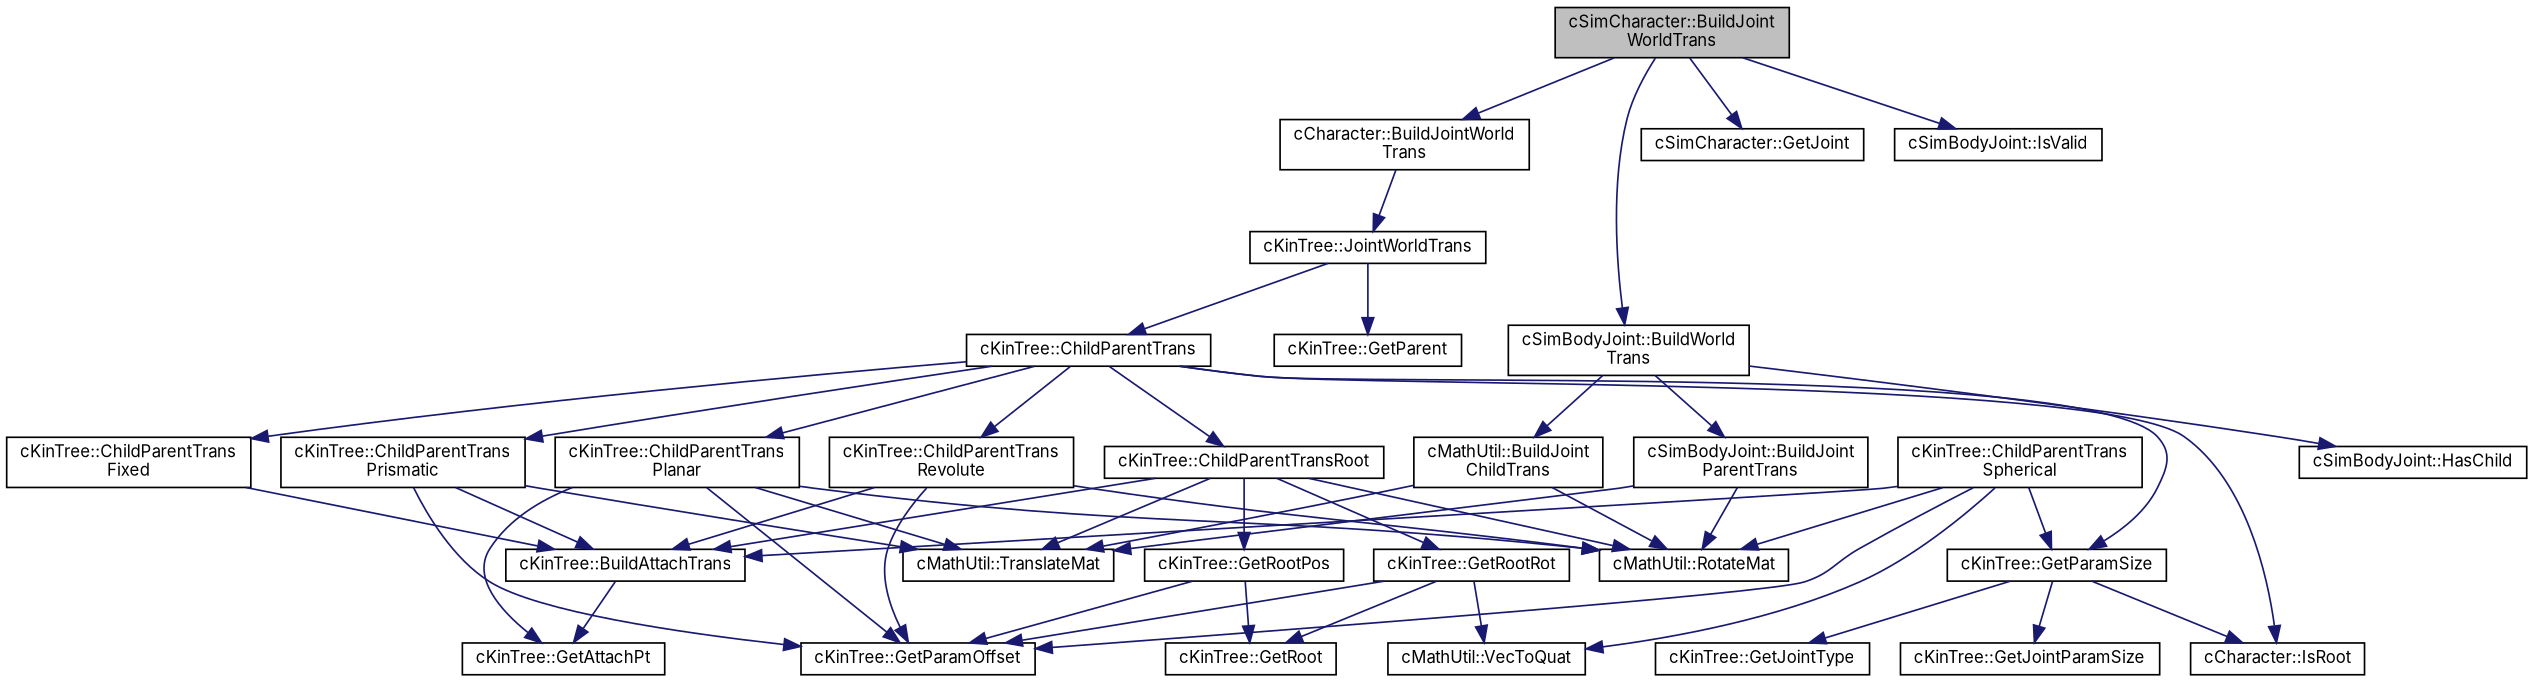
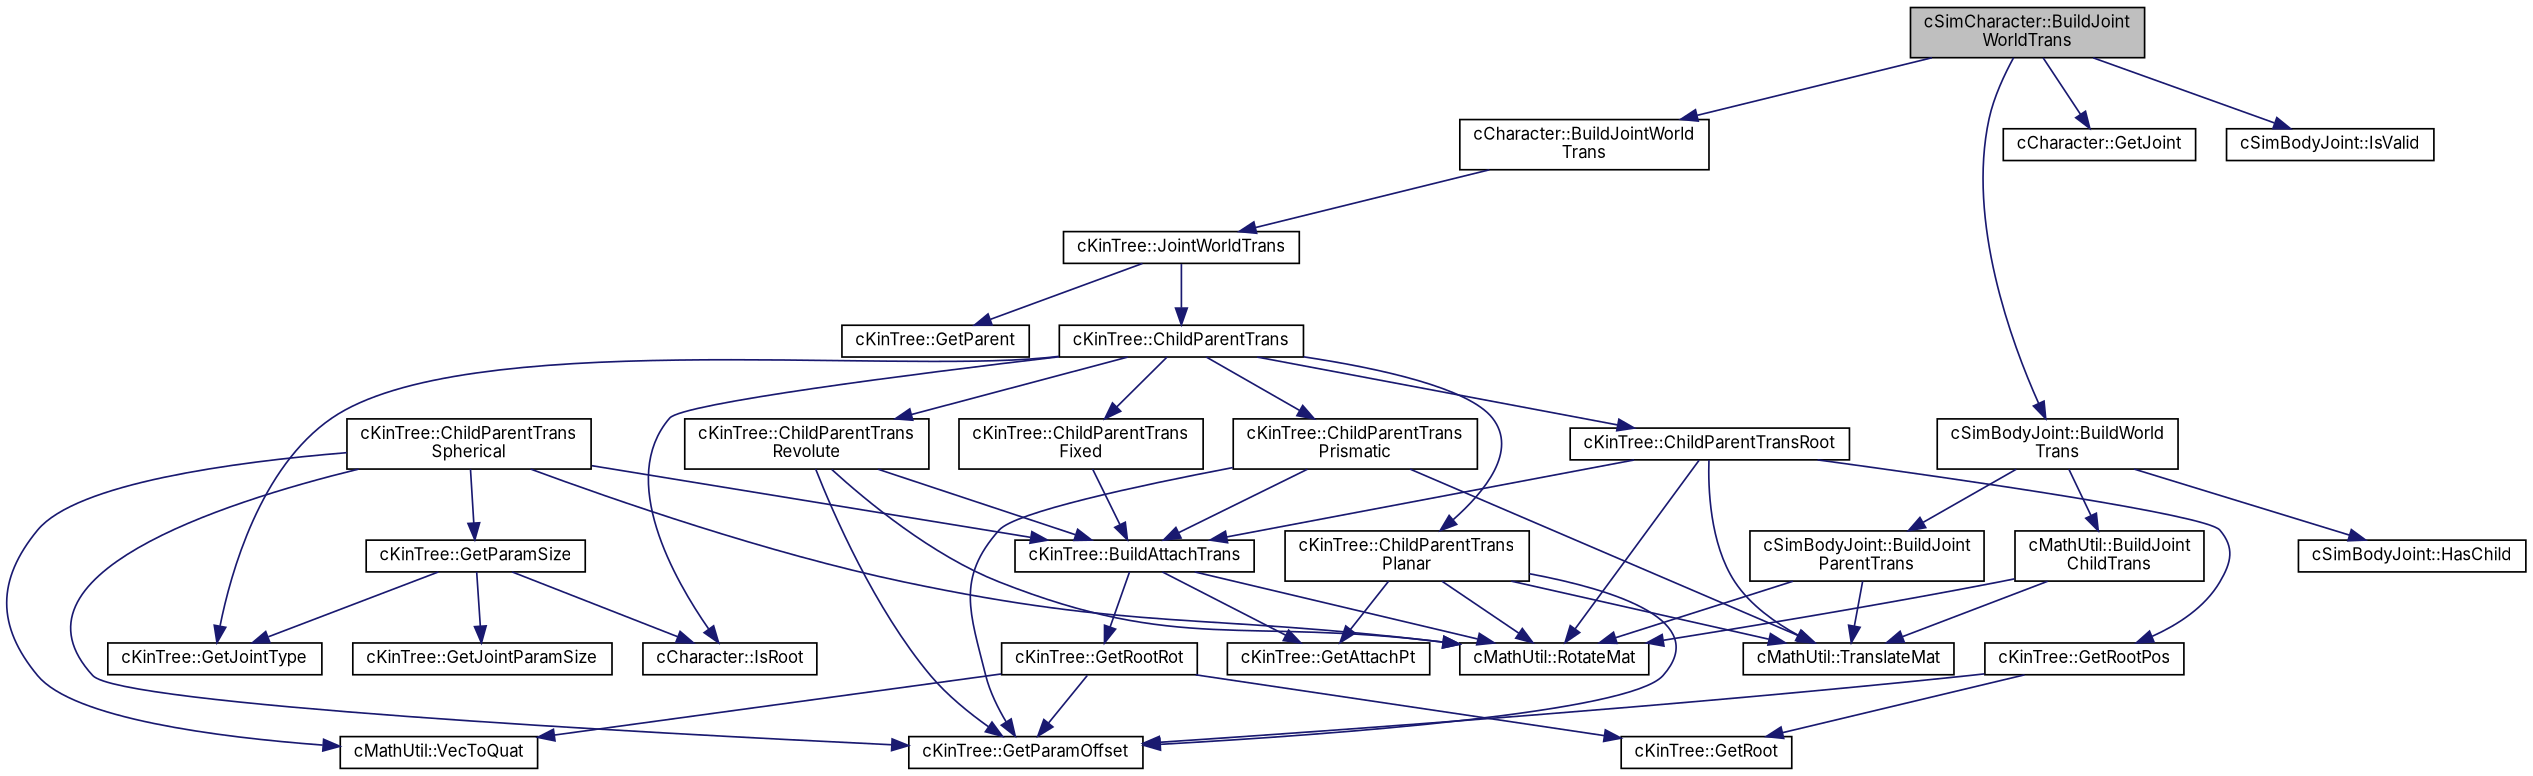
(1752, 145) -> (2099, 145)
(1737, 383) -> (571, 364)
(1350, 510) -> (1120, 600)
none -> (1336, 605)
